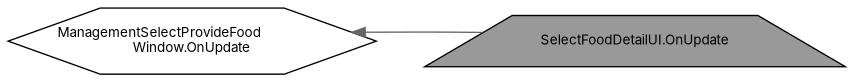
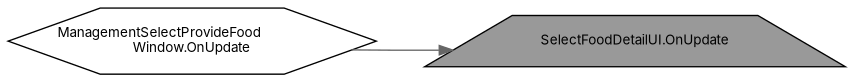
(424, 32) -> (395, 50)
